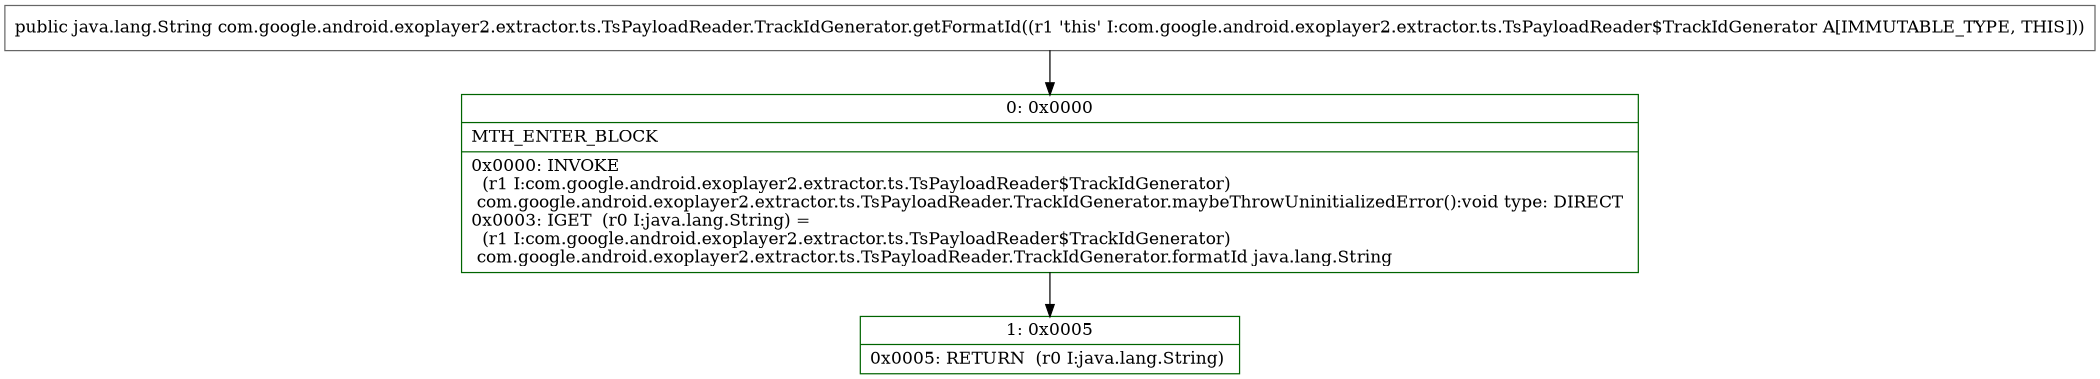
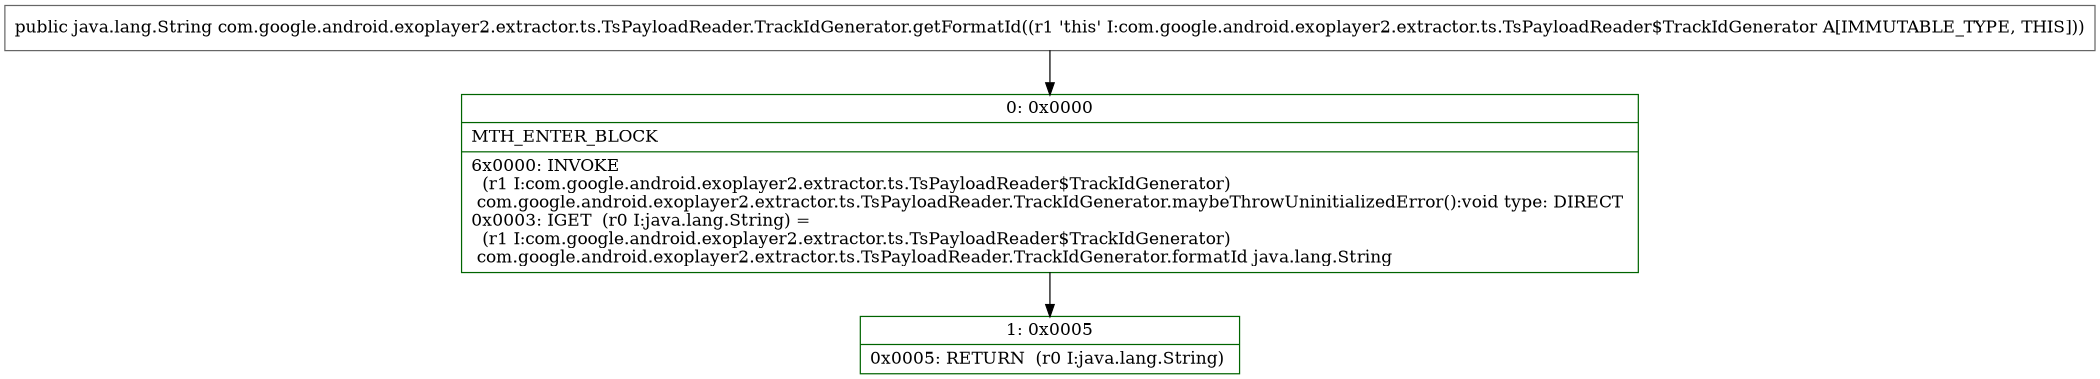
(551, 166) -> (551, 166)
